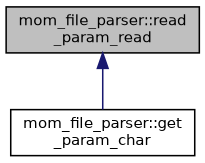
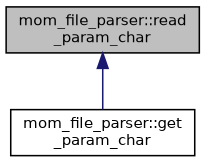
(103, 30) -> (103, 30)
